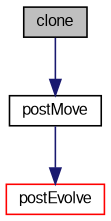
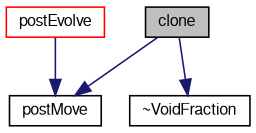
none -> (190, 111)
(55, 147) -> (55, 58)
